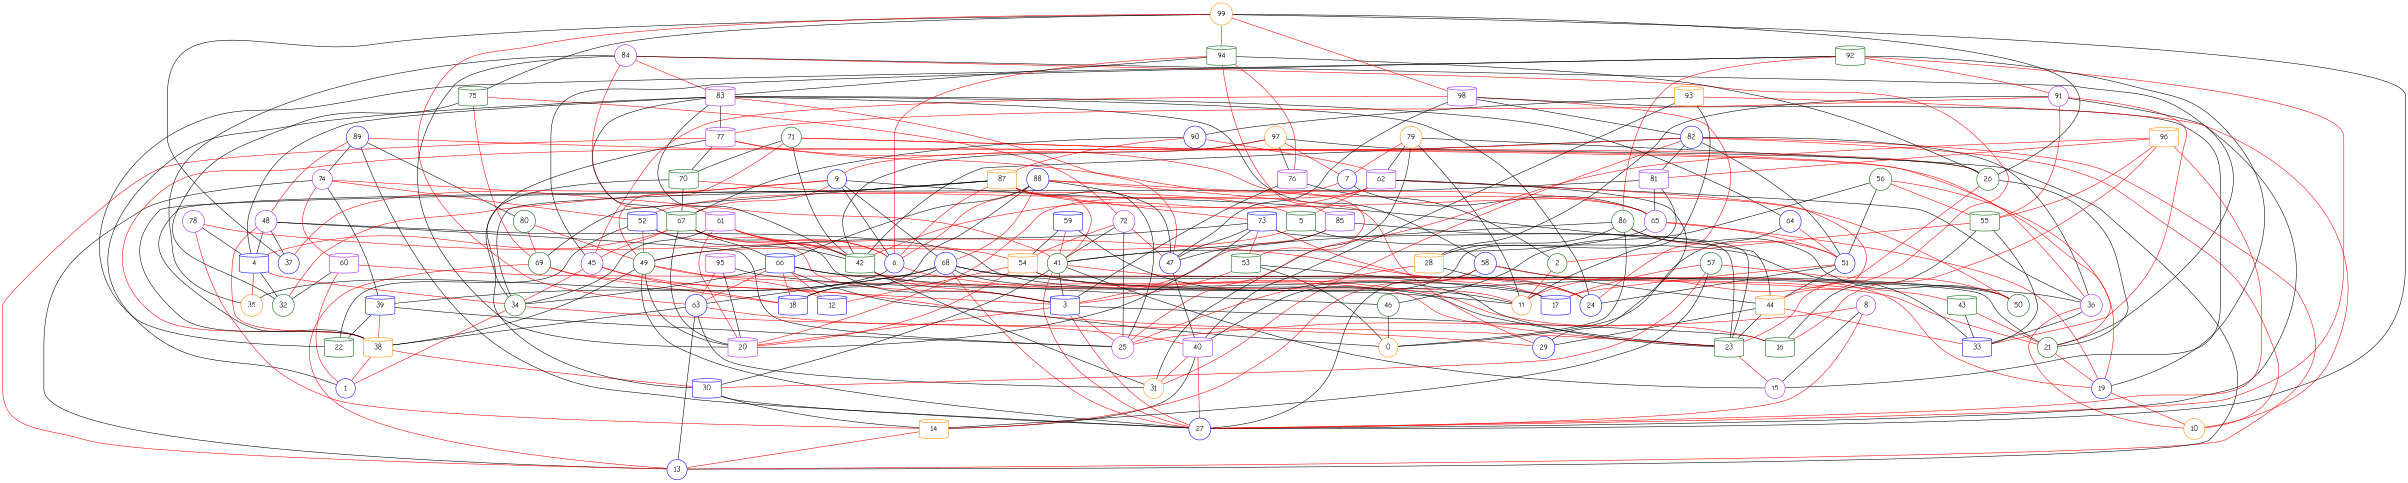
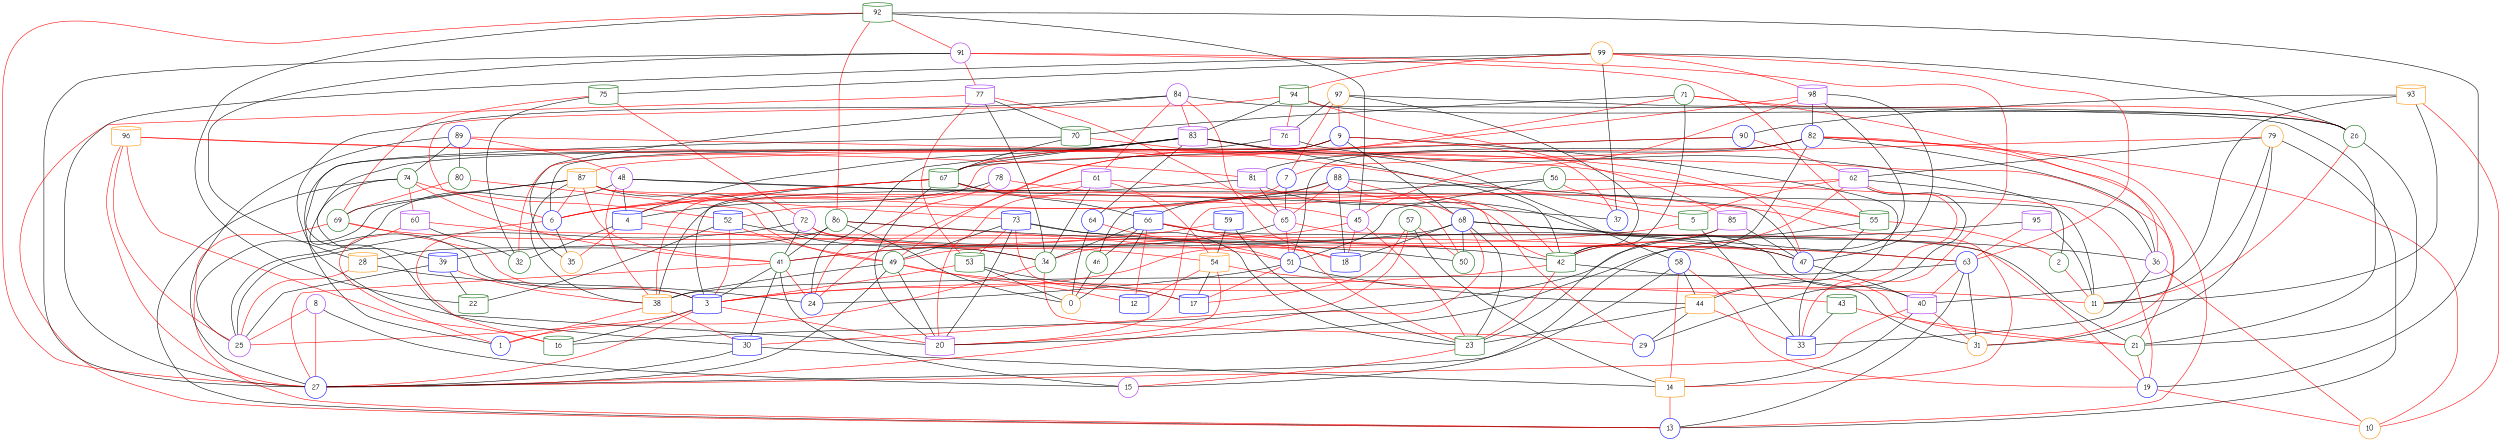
(720, 117) -> none
(322, 179) -> (407, 178)
